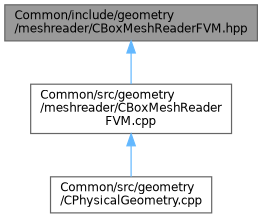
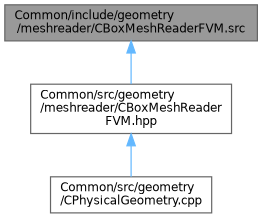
(131, 23) -> (131, 23)
(131, 109) -> (131, 109)
